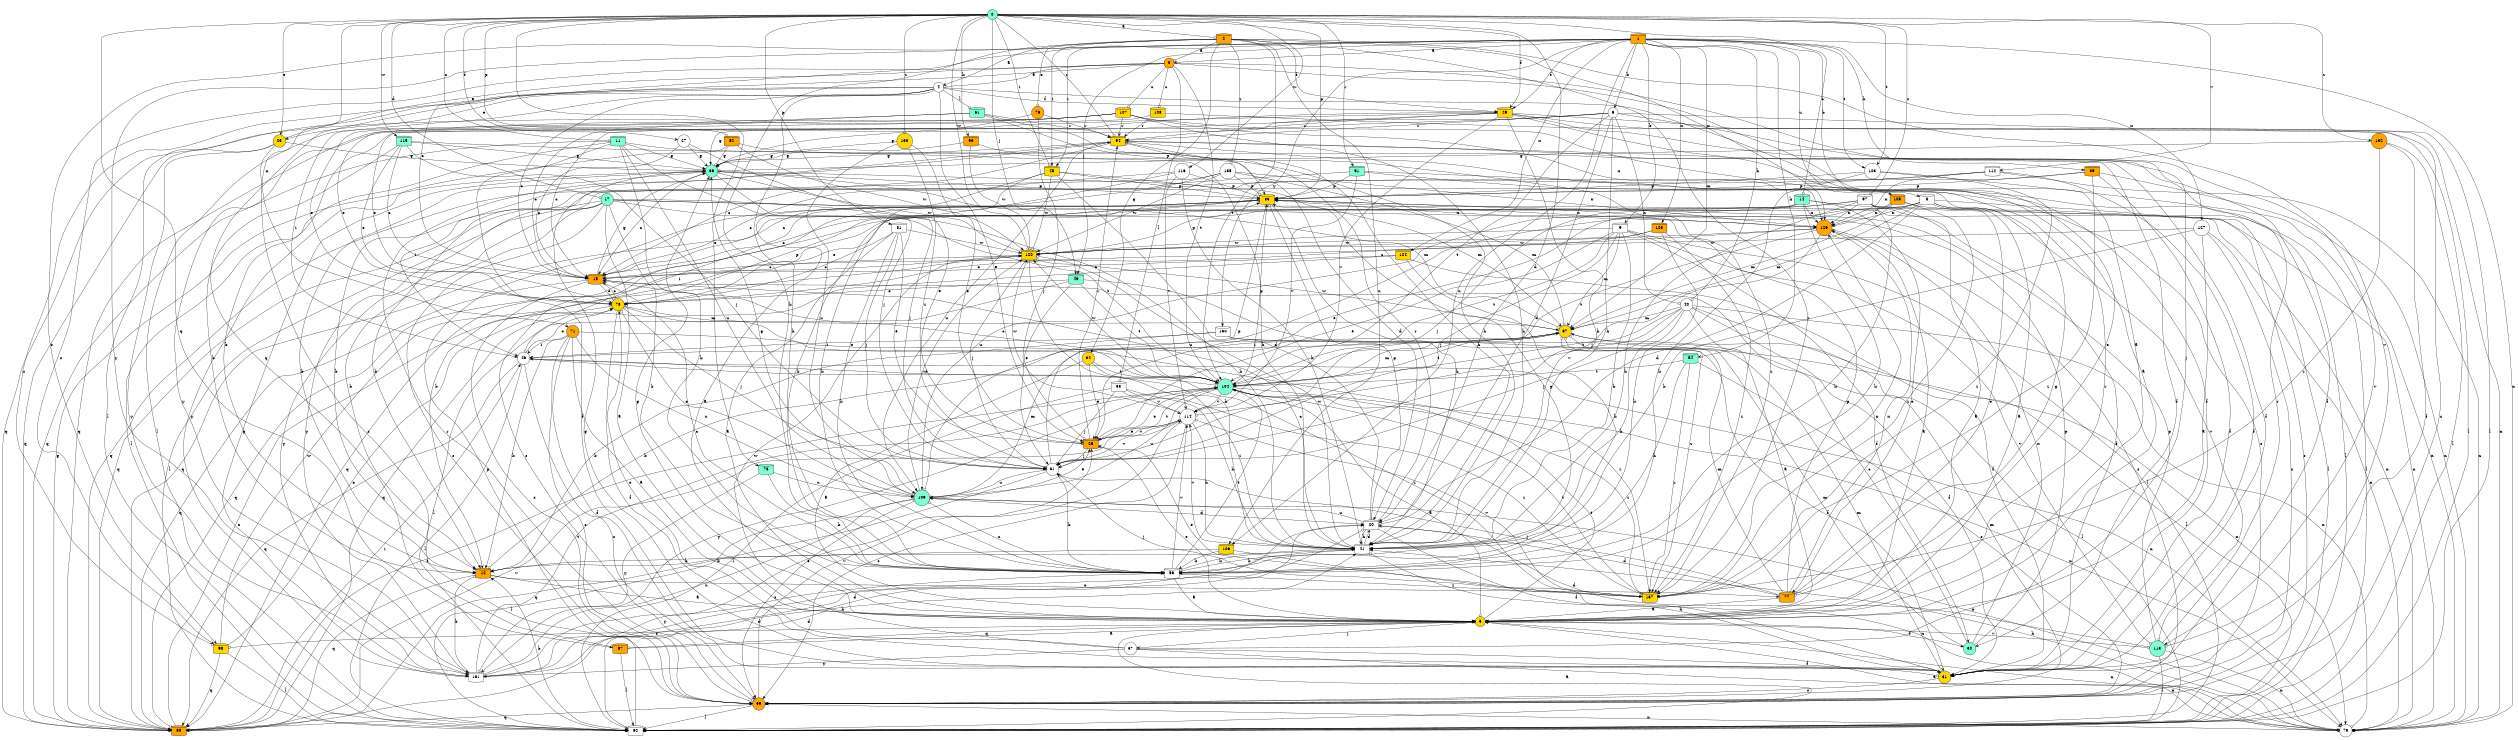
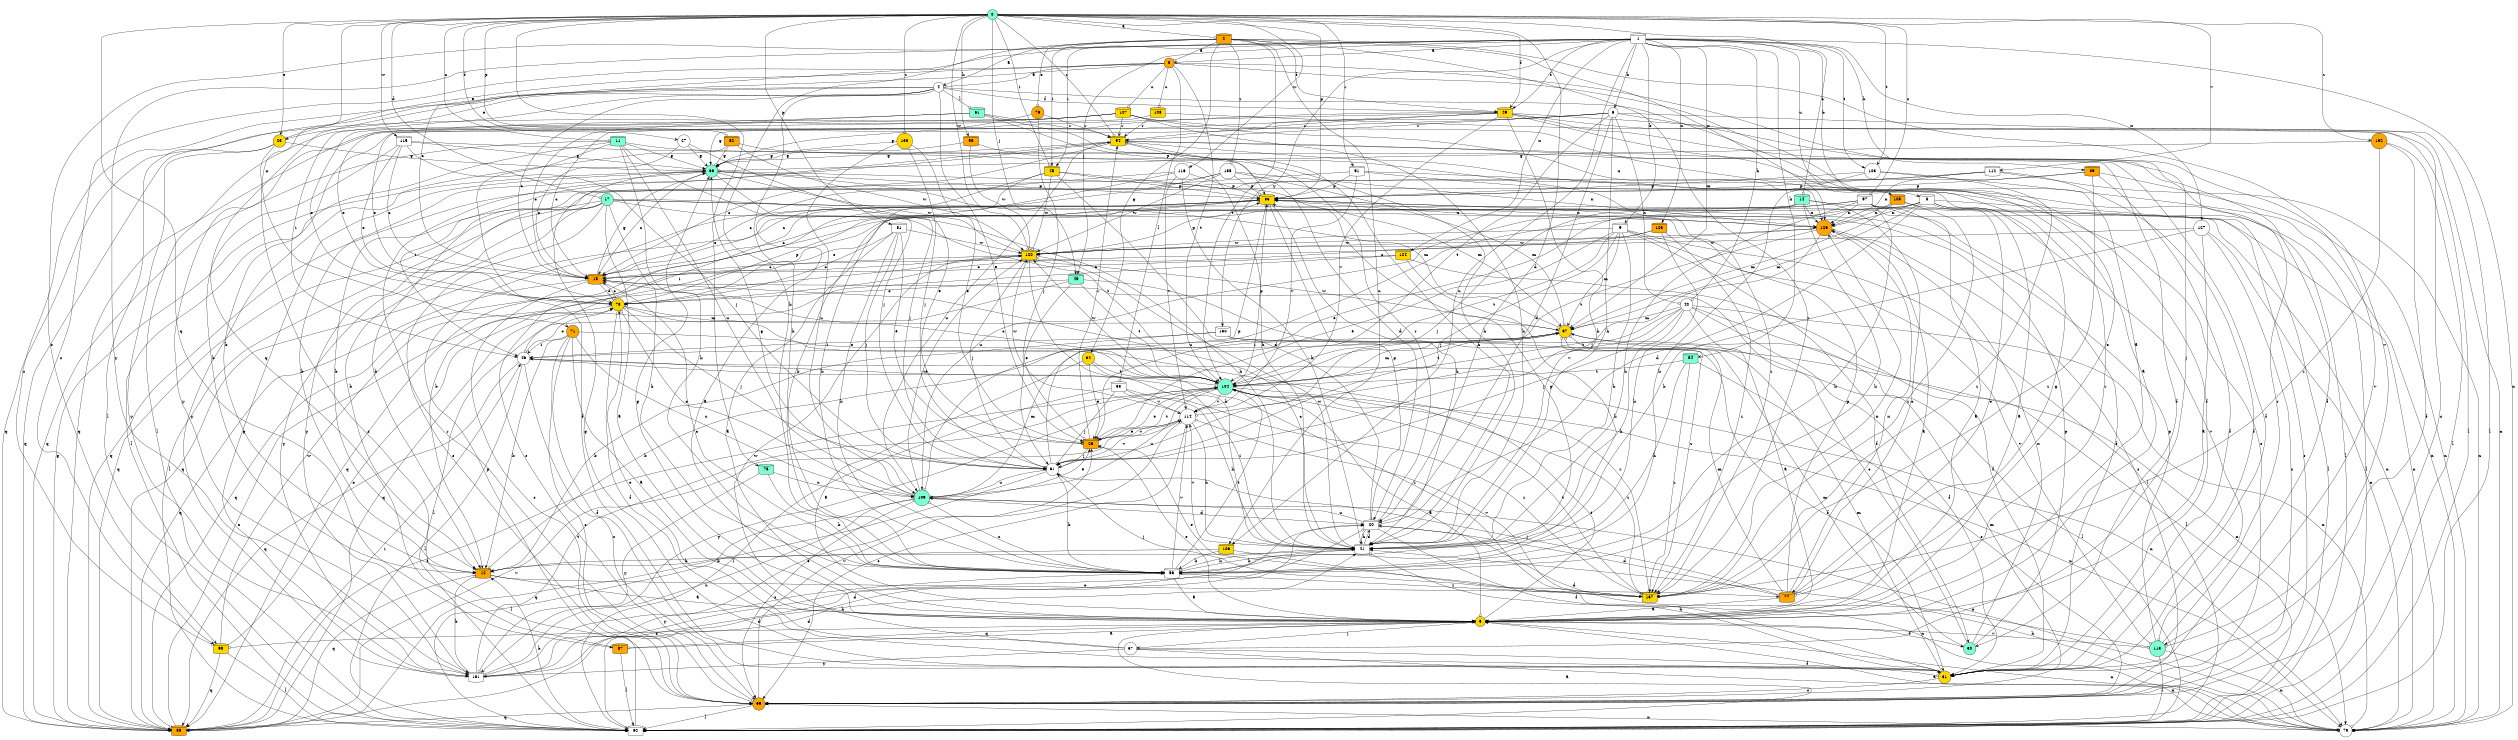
(1638, 39) -> (1638, 39)
(404, 141) -> (404, 141)
(1357, 171) -> (1357, 171)
(925, 305) -> (925, 305)
